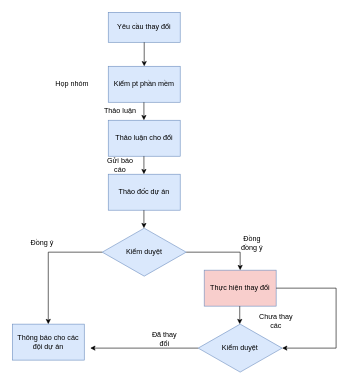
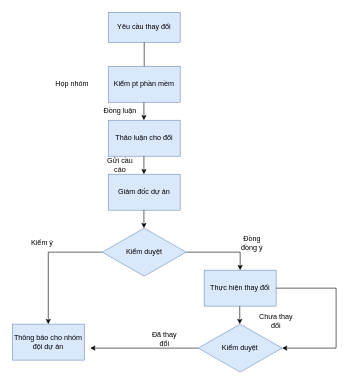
(144, 60) -> (144, 62)
(120, 111) -> (120, 111)
(120, 165) -> (120, 165)
(144, 192) -> (144, 192)
(42, 243) -> (42, 243)
(240, 288) -> (240, 288)
(276, 321) -> (276, 321)
(48, 342) -> (48, 342)
